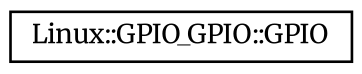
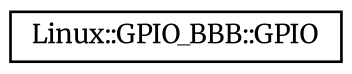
(181, 37) -> (176, 37)
